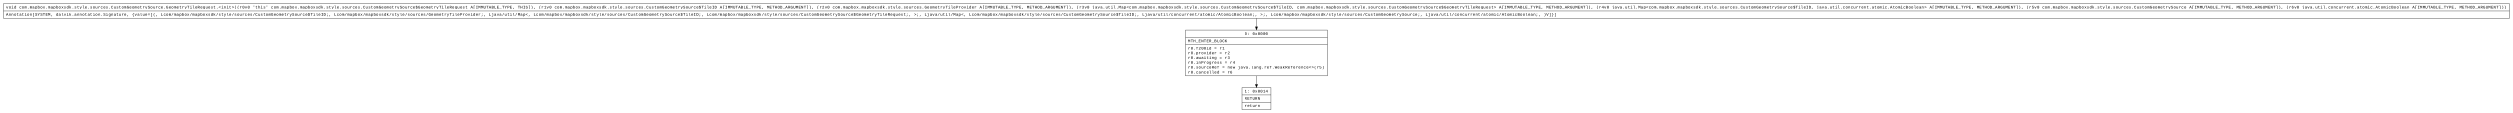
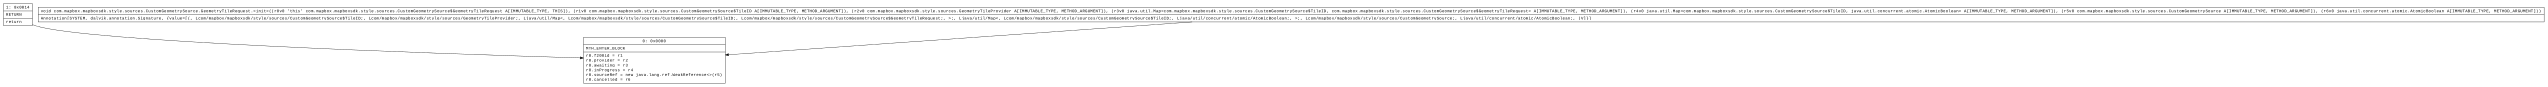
(1256, 80) -> (306, 48)
